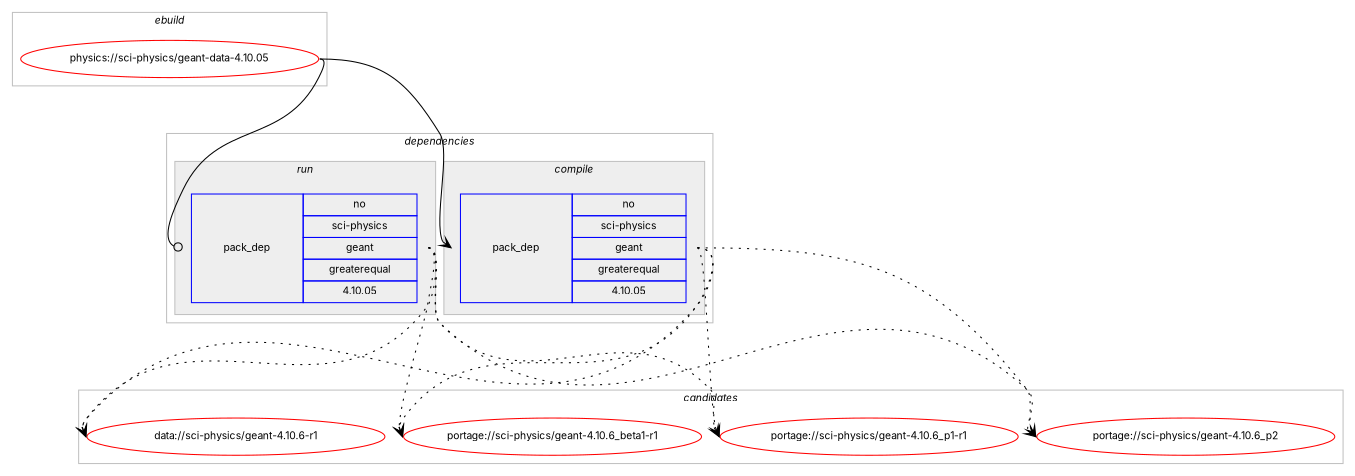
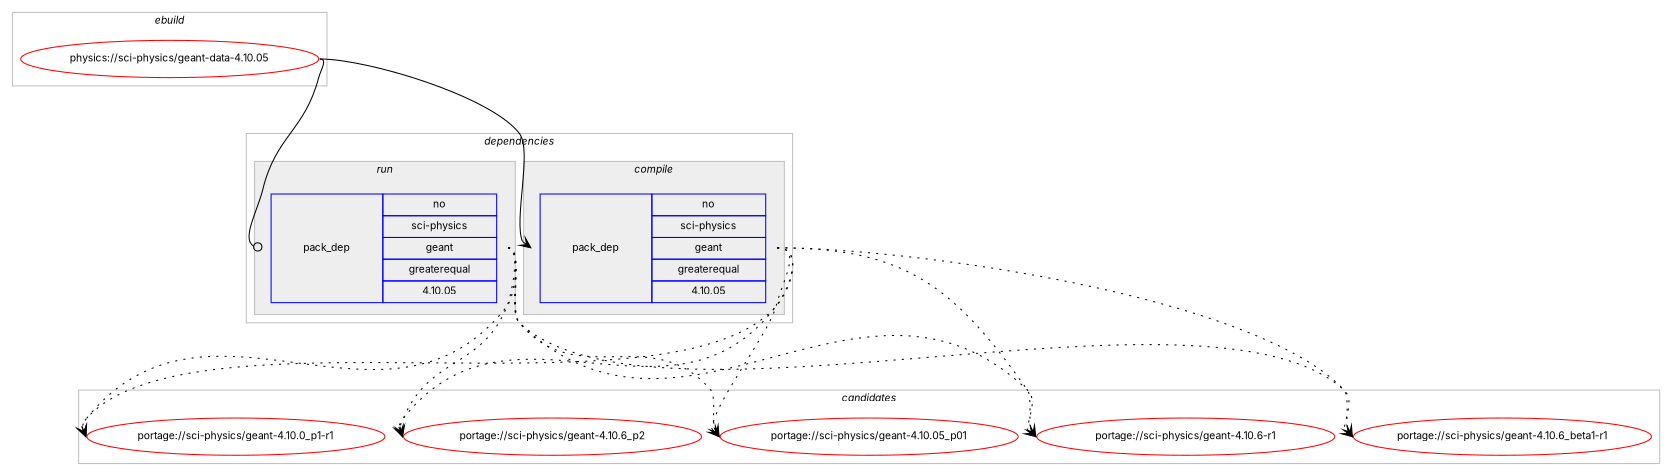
(236, 437) -> (1186, 437)
none -> (869, 437)
(869, 437) -> (236, 437)
